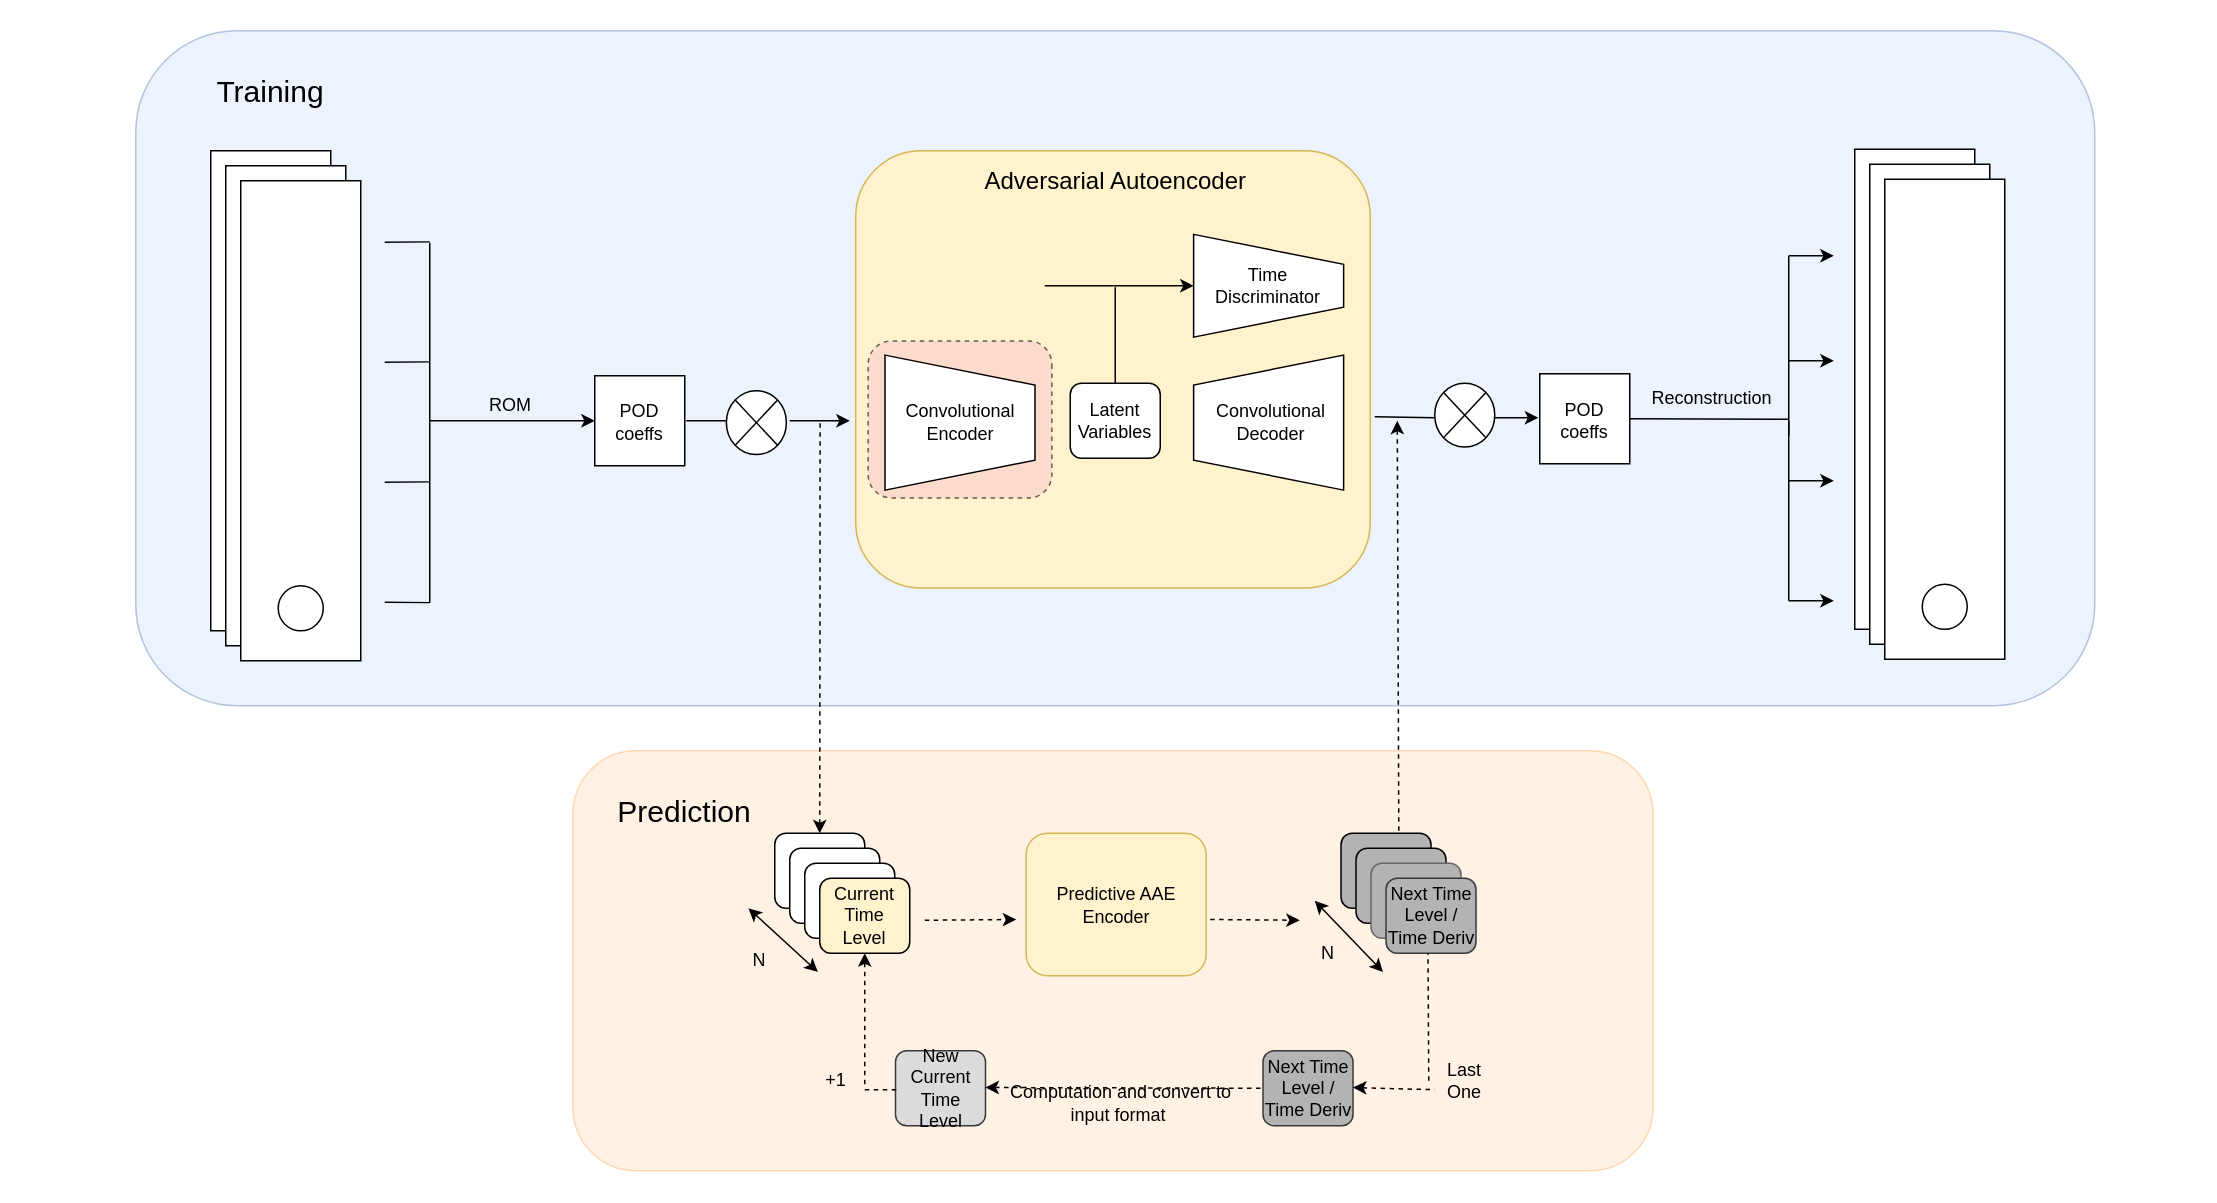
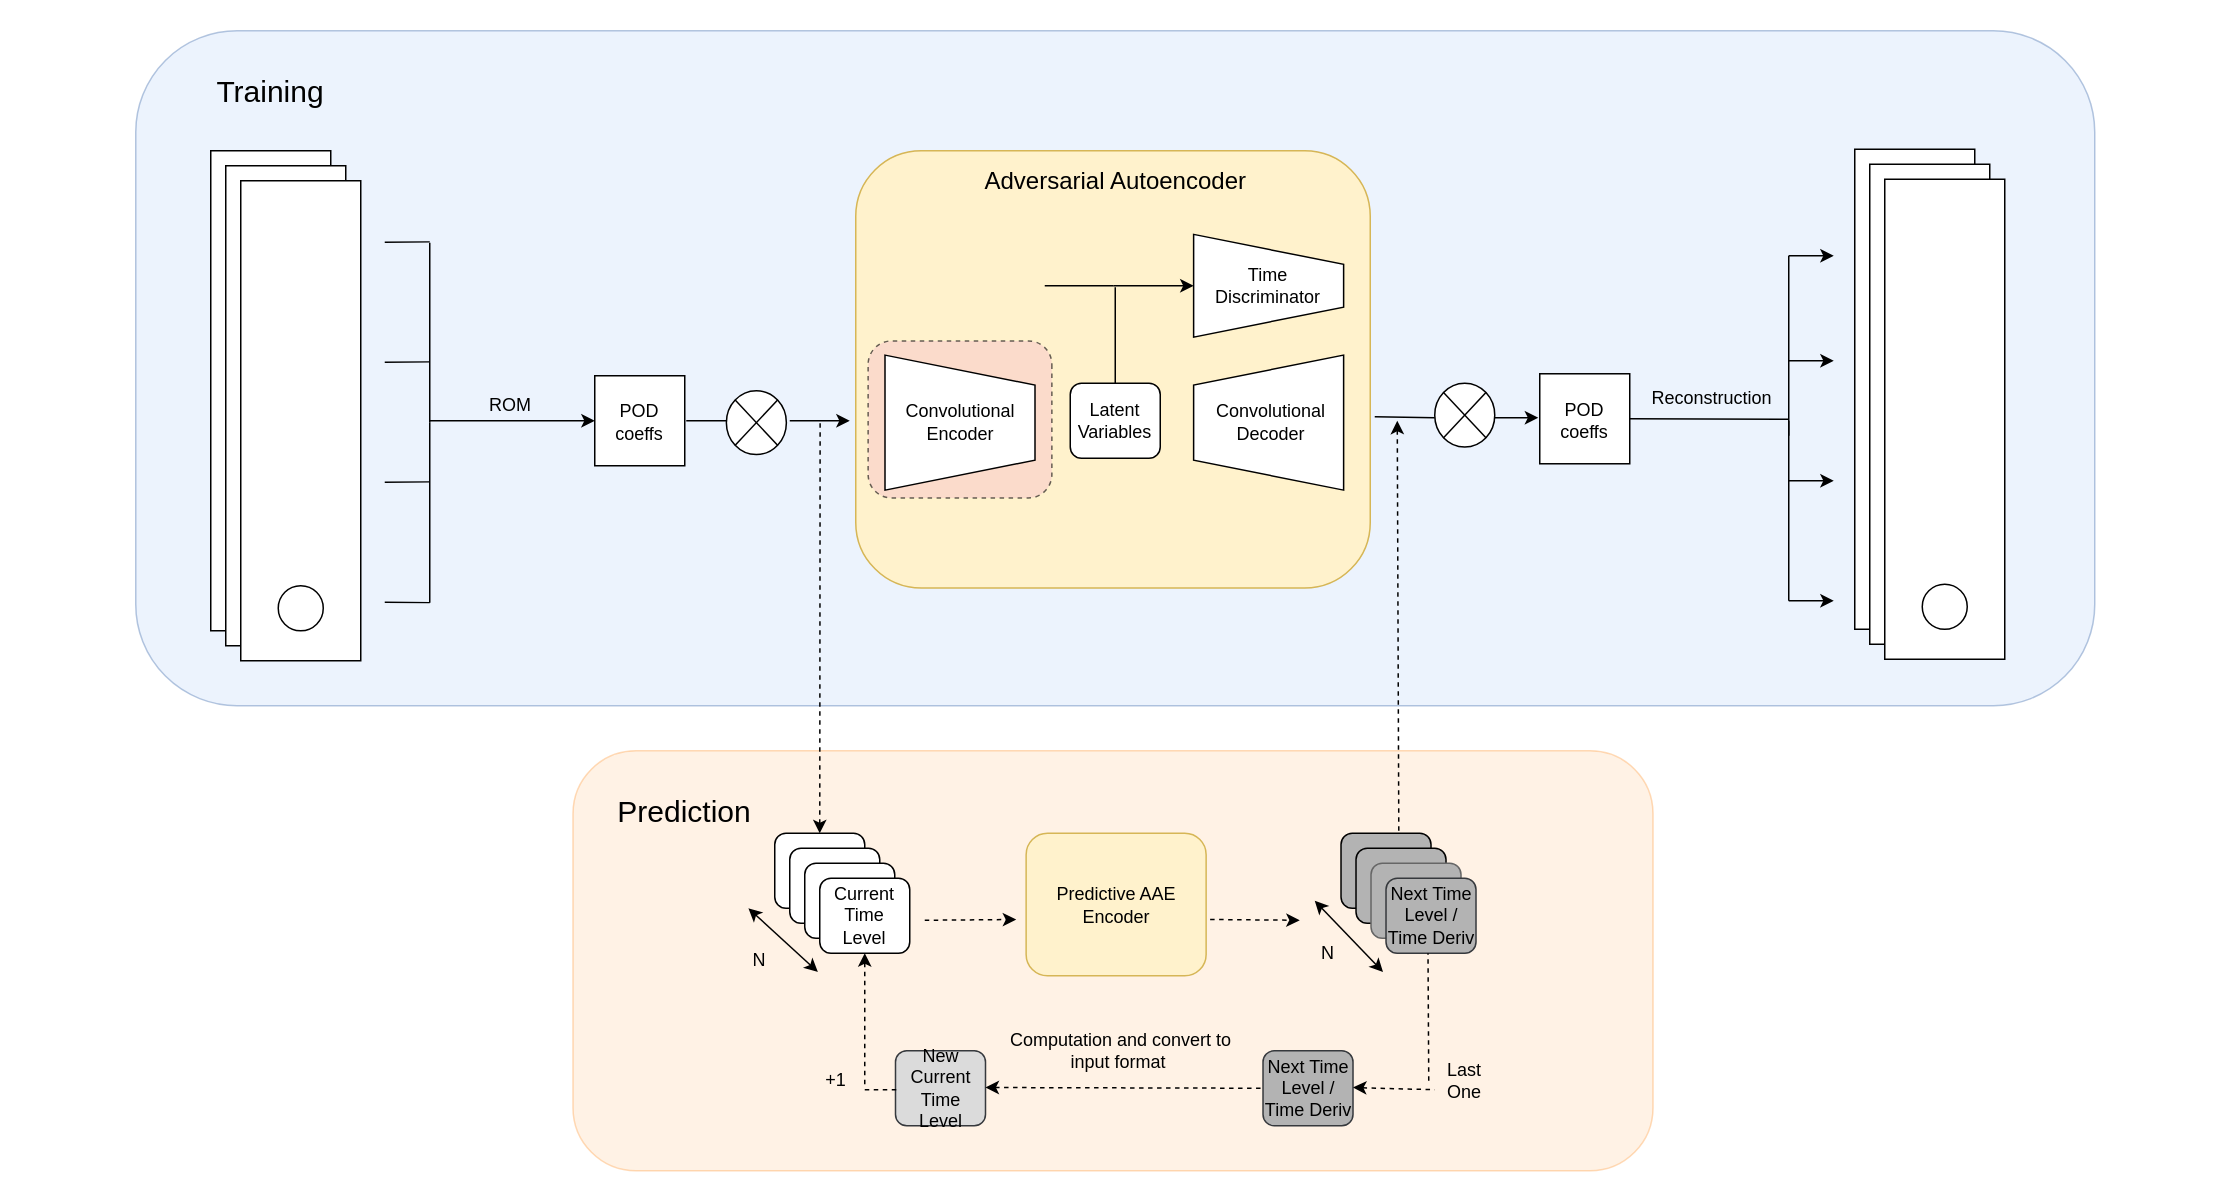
(865, 916) -> (865, 916)
(1121, 1103) -> (1121, 1051)
